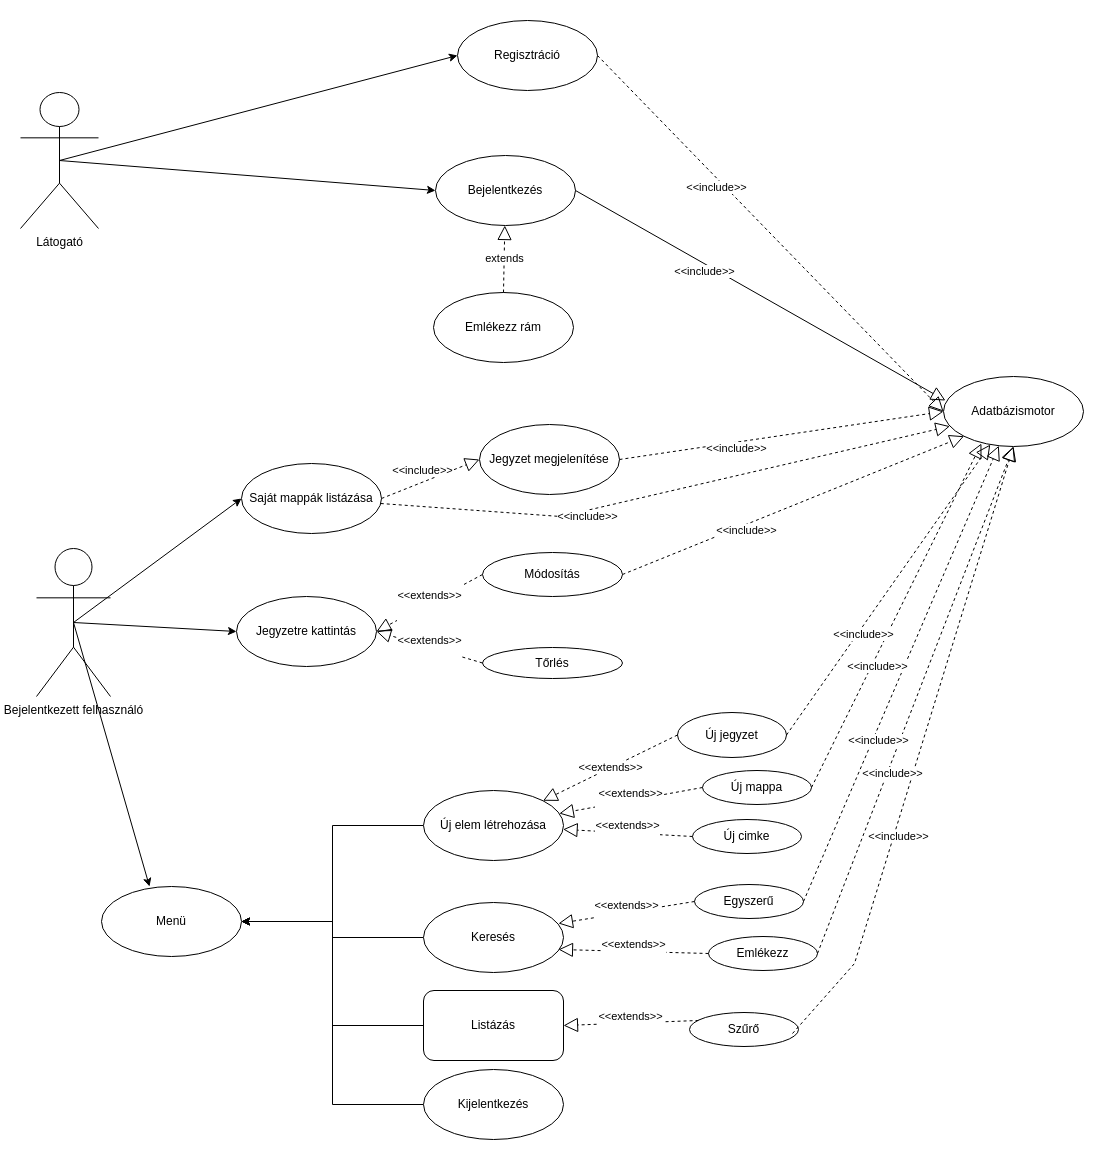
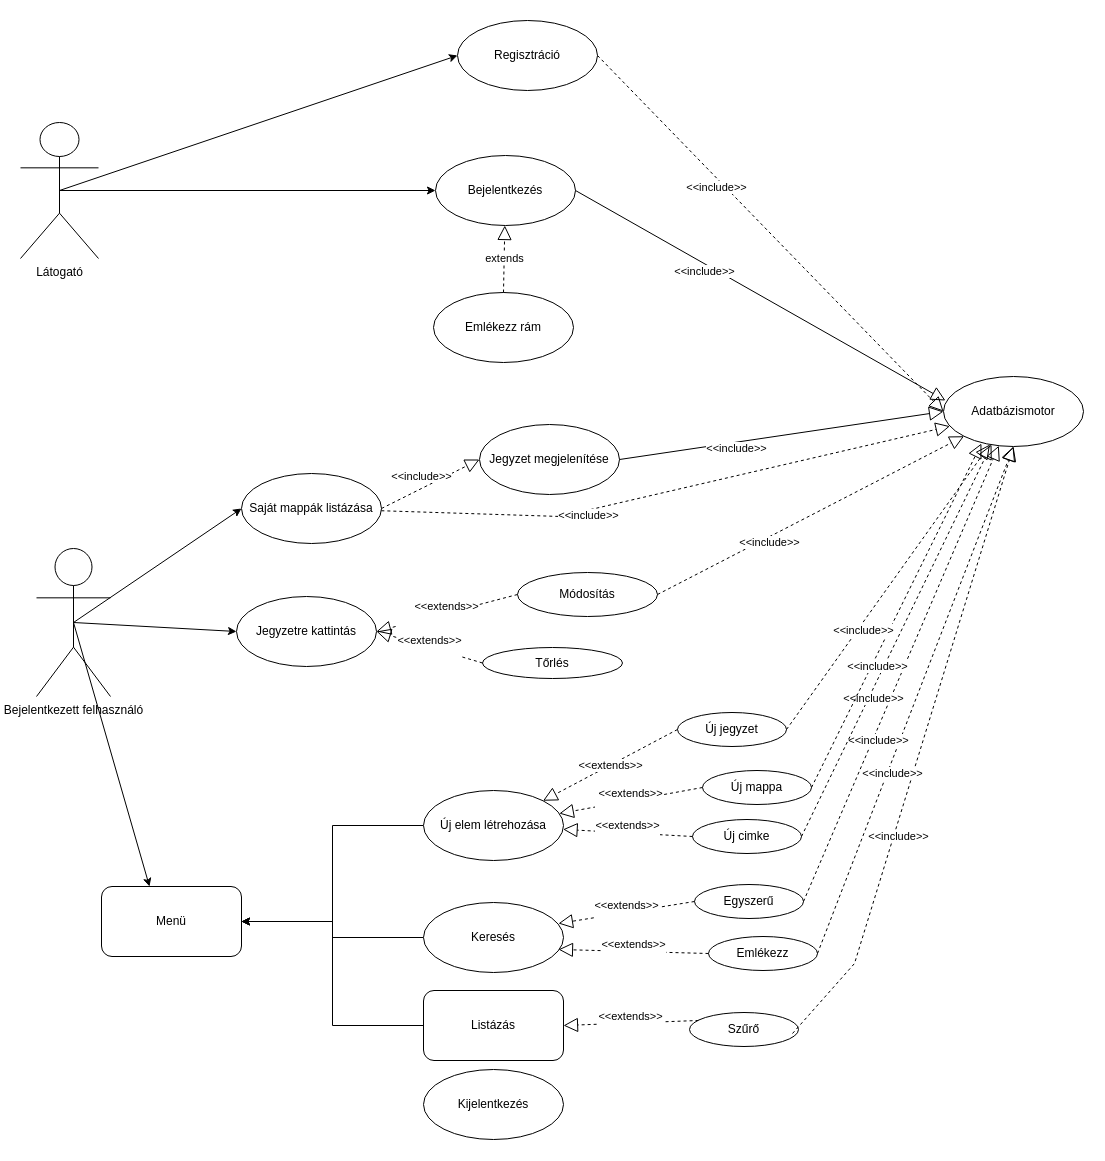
(60, 161) -> (60, 191)
(833, 428) -> (833, 428)
(312, 499) -> (312, 509)
none -> (936, 558)
(553, 575) -> (588, 595)
(732, 735) -> (732, 730)
(172, 922) -> (172, 922)
(340, 1105) -> none
